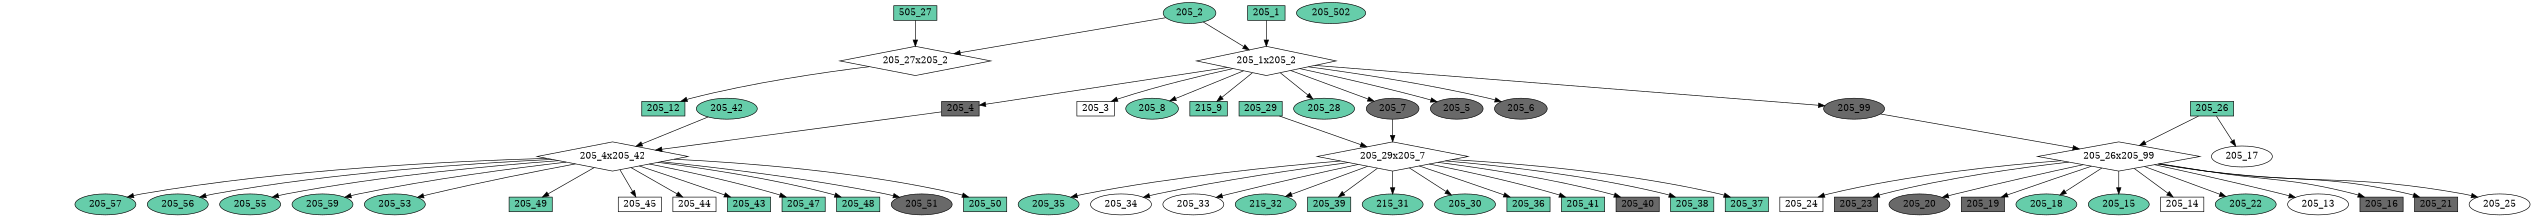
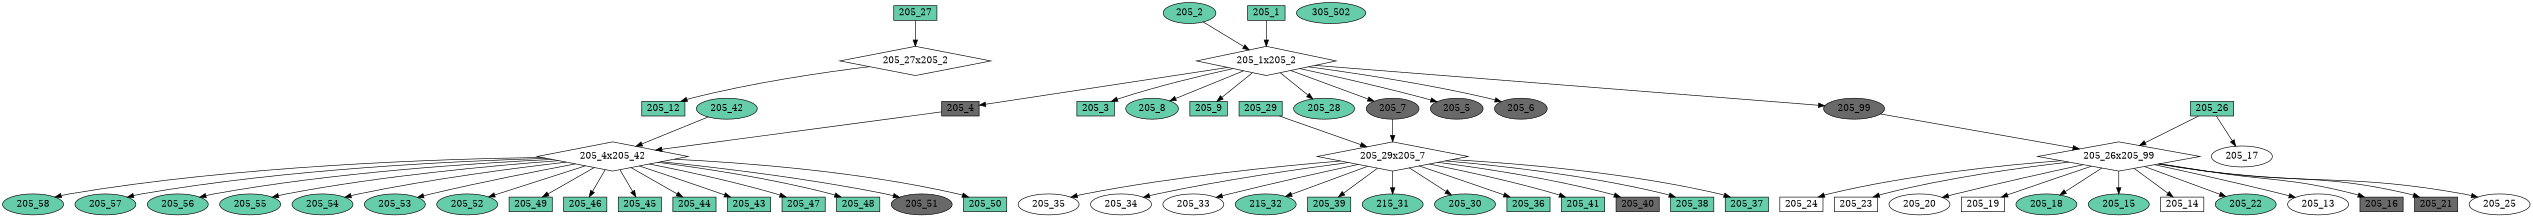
(915, 13) -> (915, 13)
(1331, 13) -> (1331, 13)
(1063, 35) -> none
(1096, 109) -> (1096, 109)
(1209, 109) -> (1209, 109)
none -> (33, 204)
(322, 204) -> (322, 204)
none -> (467, 204)
none -> (585, 204)
(640, 204) -> (640, 204)
(694, 204) -> (694, 204)
(1049, 204) -> (1049, 204)
(1856, 204) -> (1856, 204)
(1919, 204) -> (1919, 204)
(1983, 204) -> (1983, 204)
